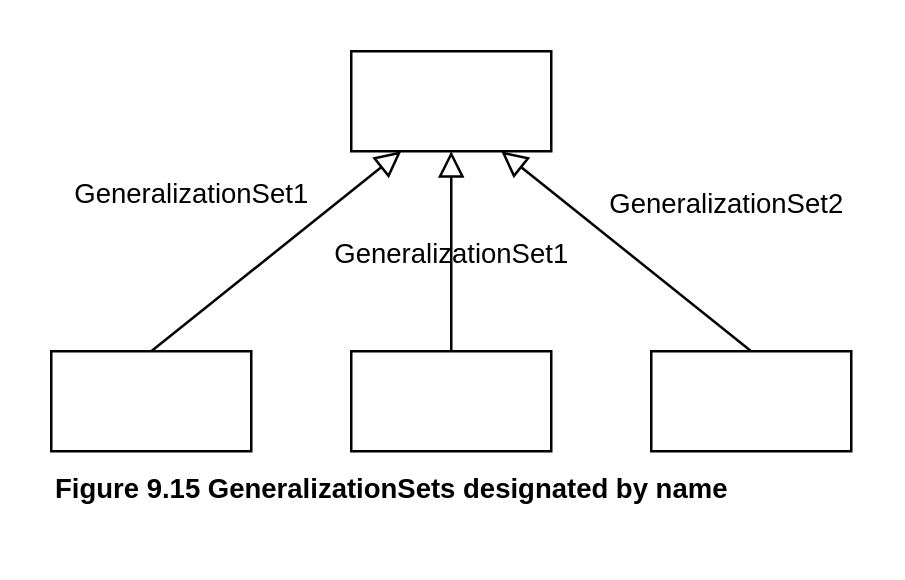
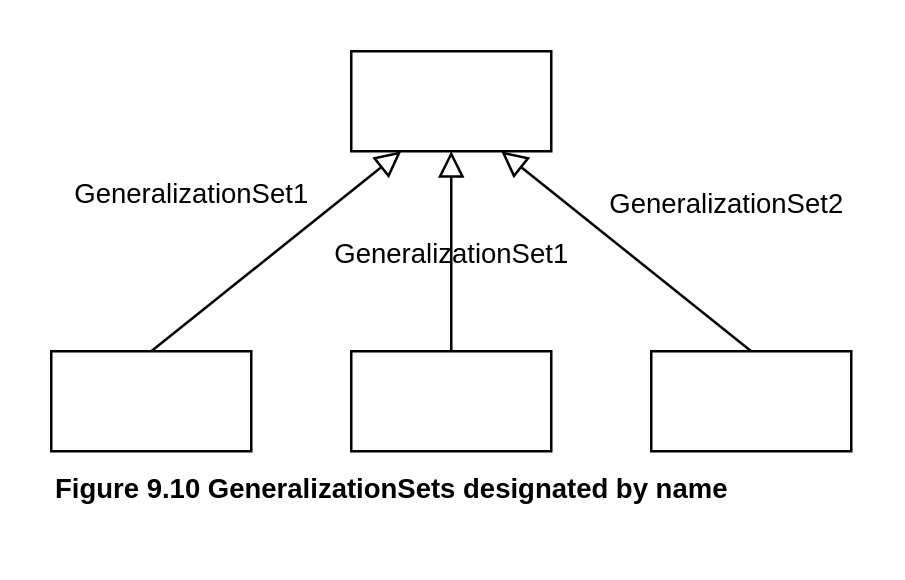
(394, 489) -> (394, 489)
